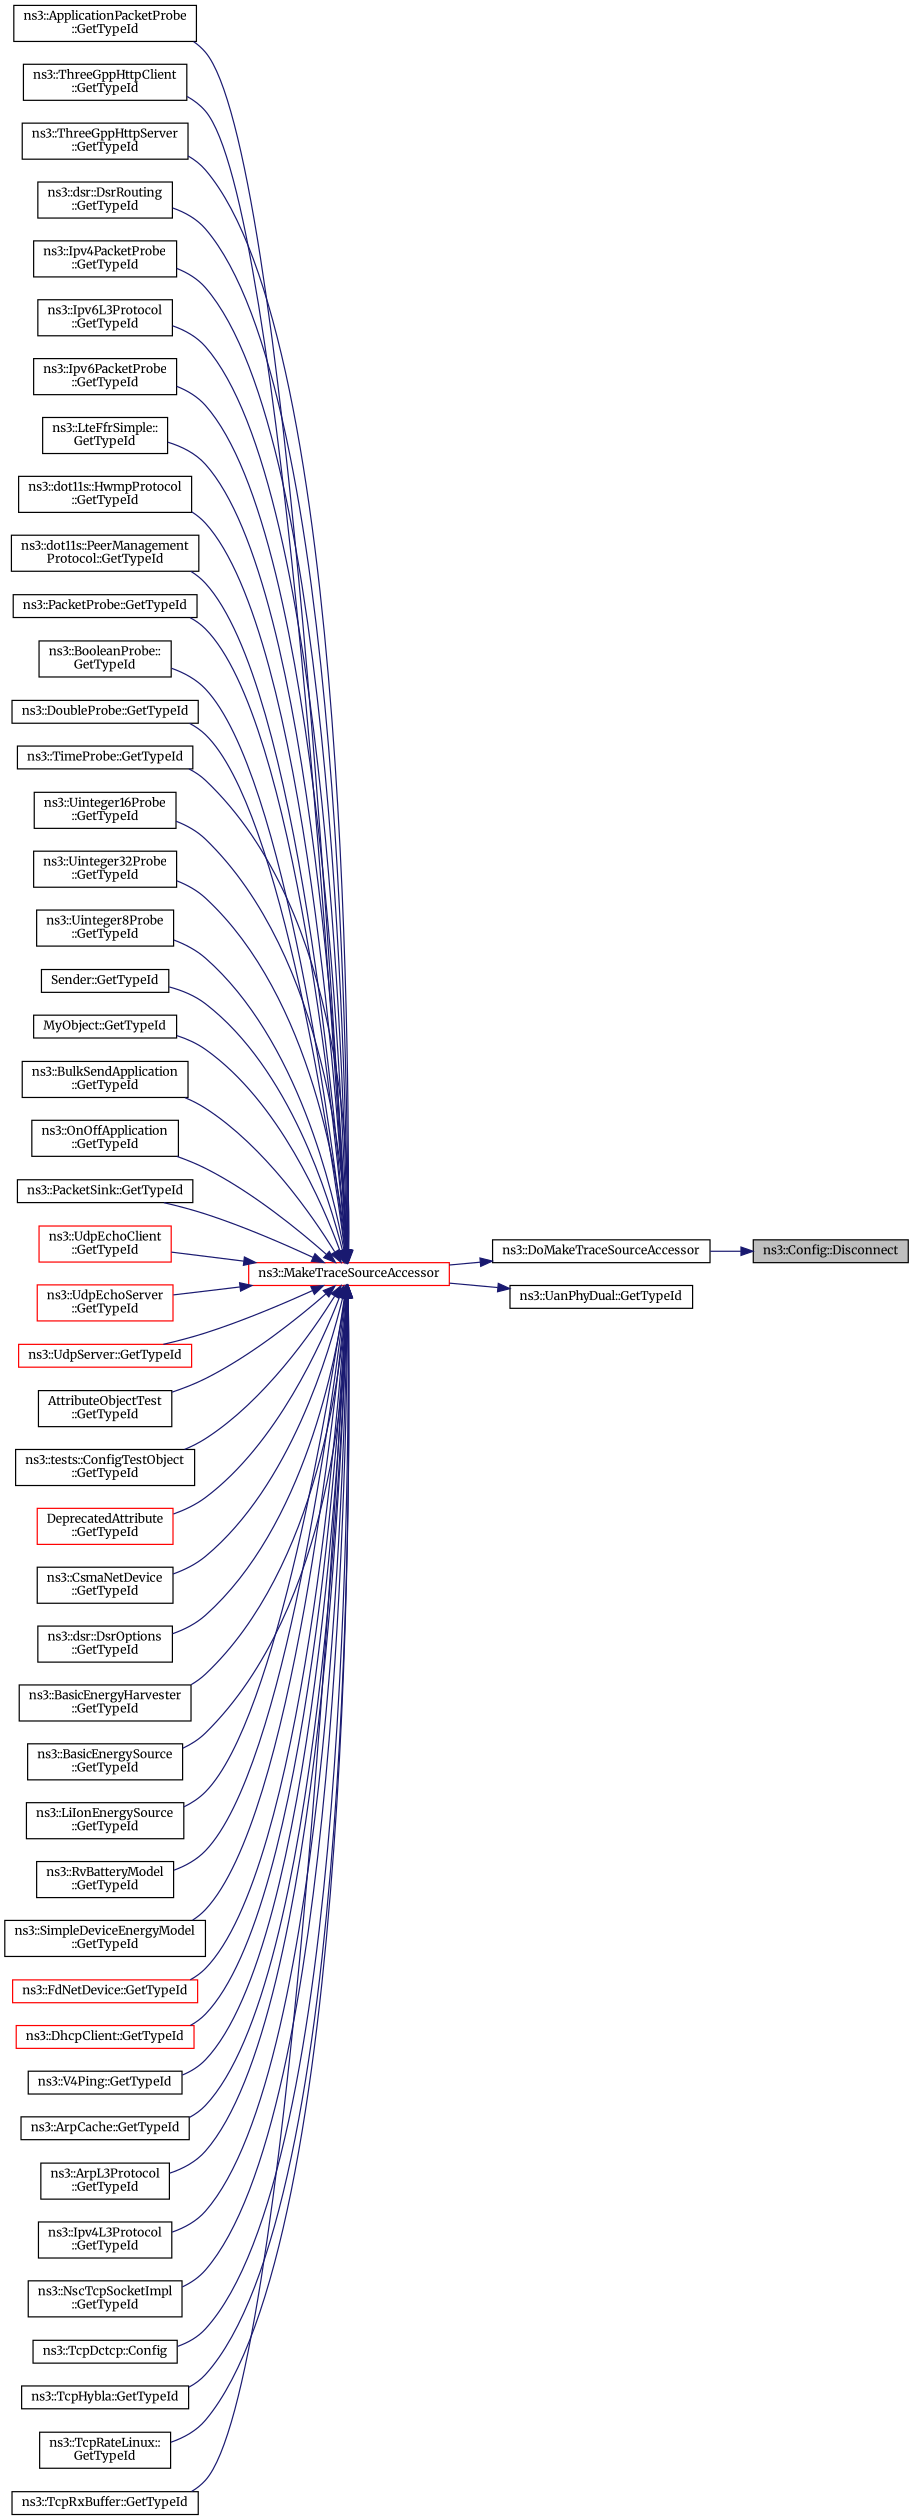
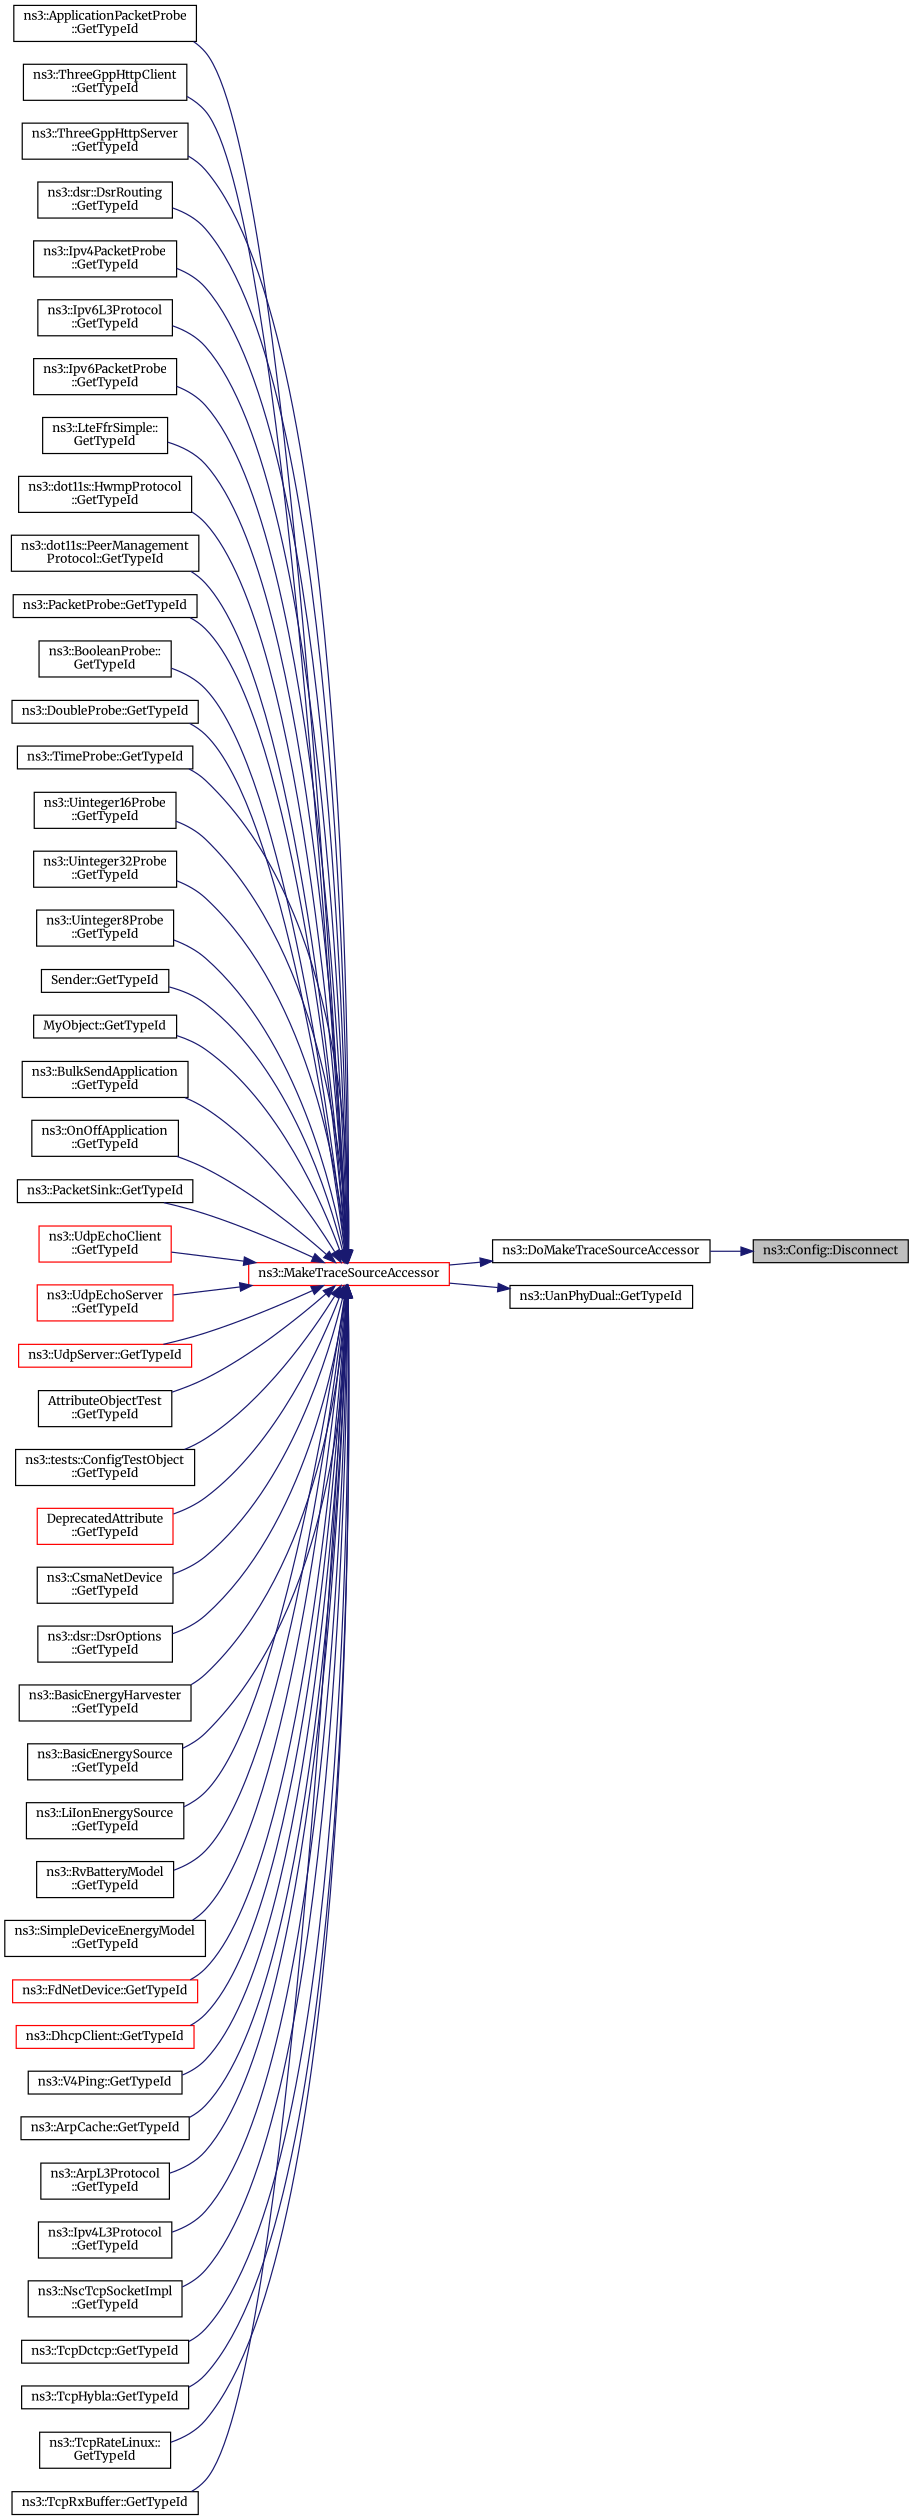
(105, 2352) -> (105, 2352)
